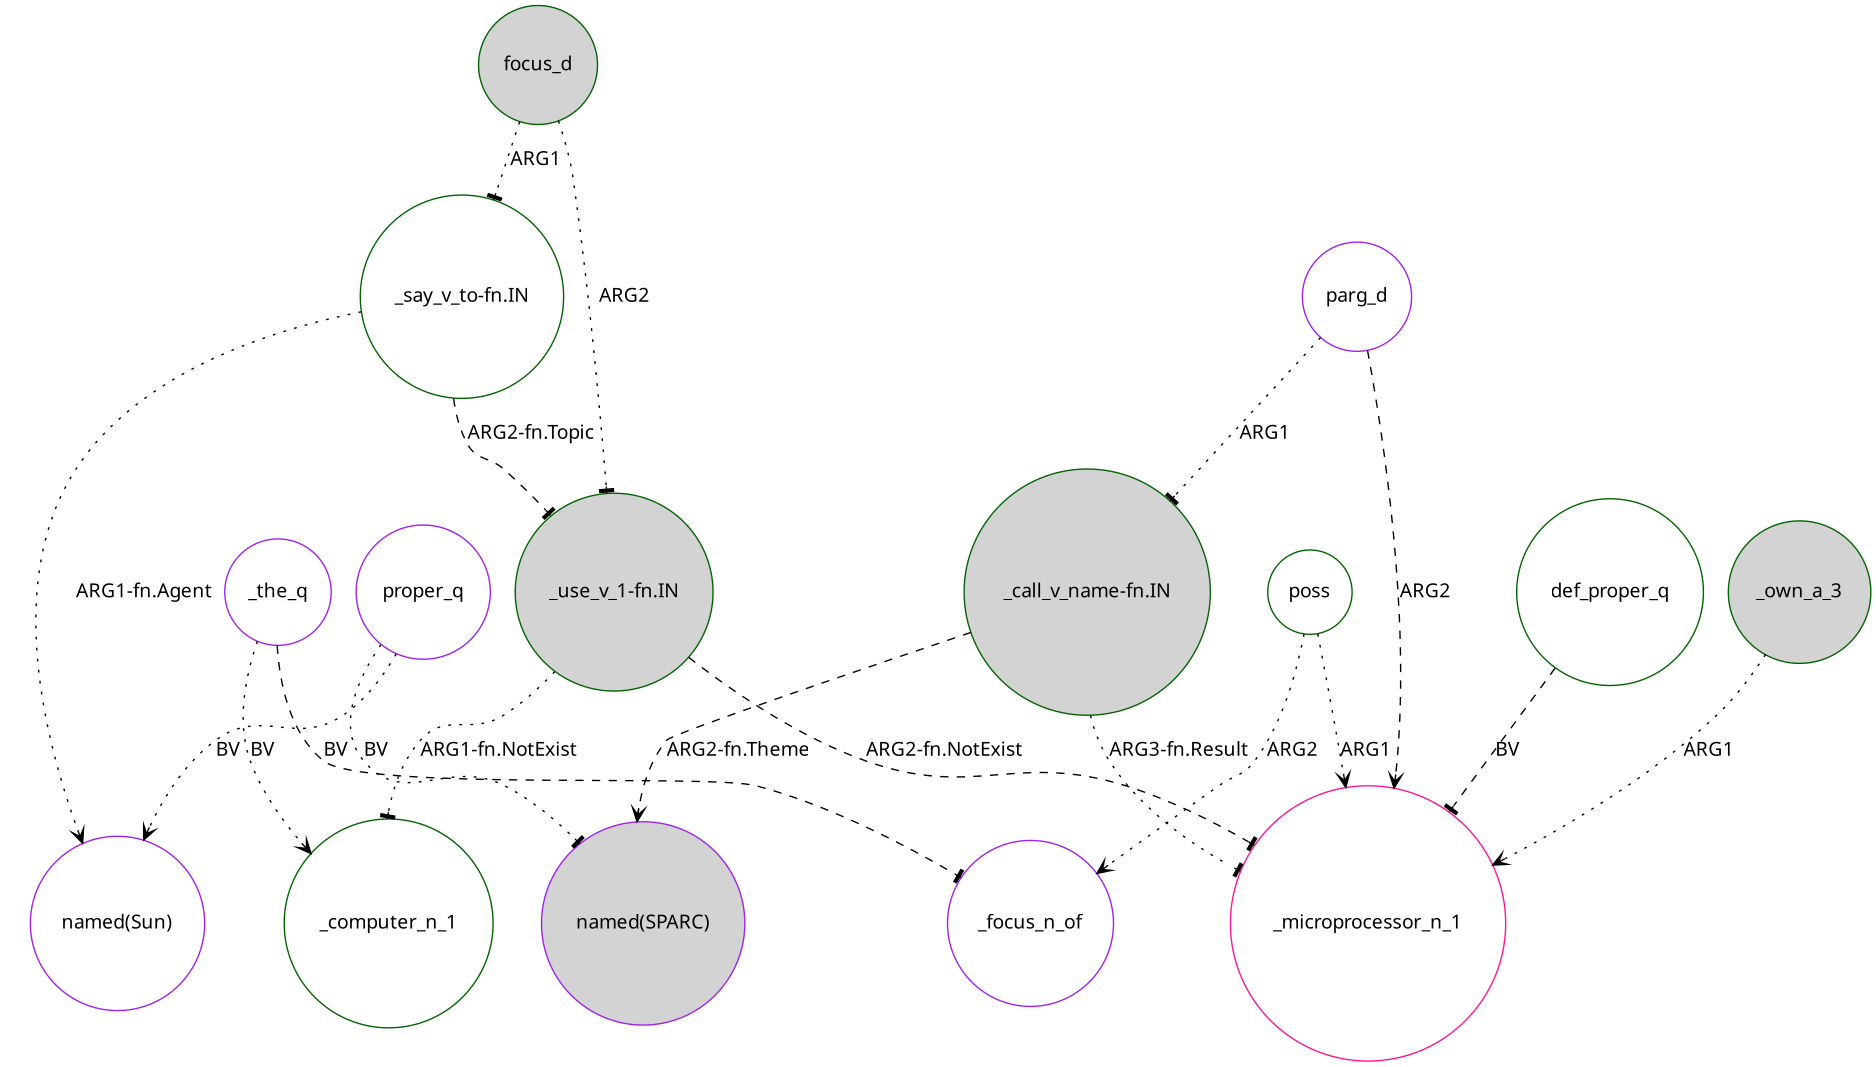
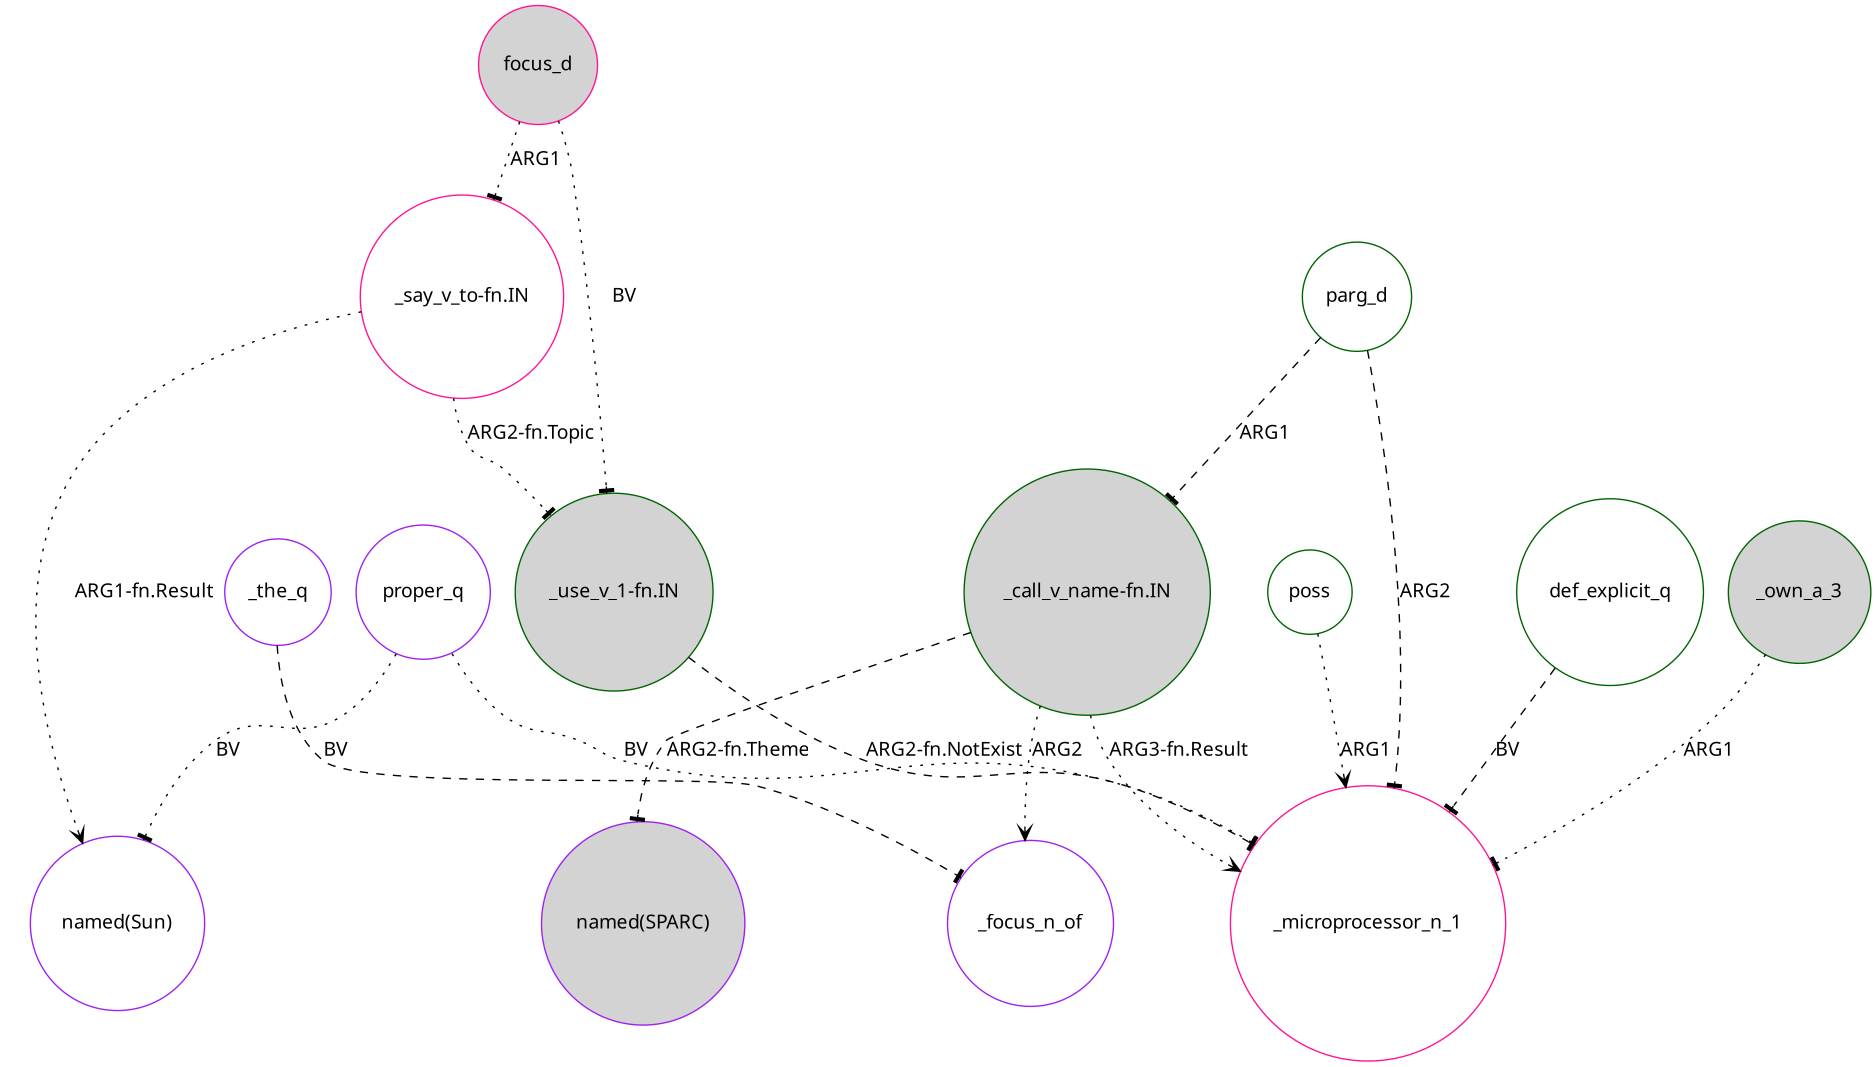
(538, 65) -> (538, 65)
(462, 297) -> (462, 297)
(624, 297) -> (624, 297)
(1357, 297) -> (1357, 297)
(1248, 417) -> (1248, 417)
(489, 460) -> (489, 460)
(1396, 562) -> (1396, 562)
(144, 592) -> (144, 592)
(1610, 592) -> (1610, 592)
(780, 698) -> (780, 698)
(265, 726) -> (265, 726)
(365, 762) -> (838, 774)
(1648, 771) -> (1648, 771)
(1238, 775) -> (1029, 757)
(1144, 803) -> (1144, 803)
(389, 923) -> none
